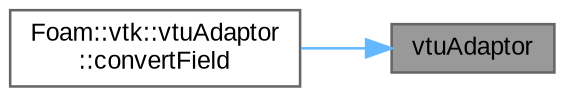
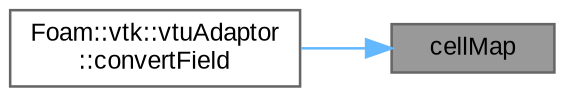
(473, 48) -> (473, 48)
